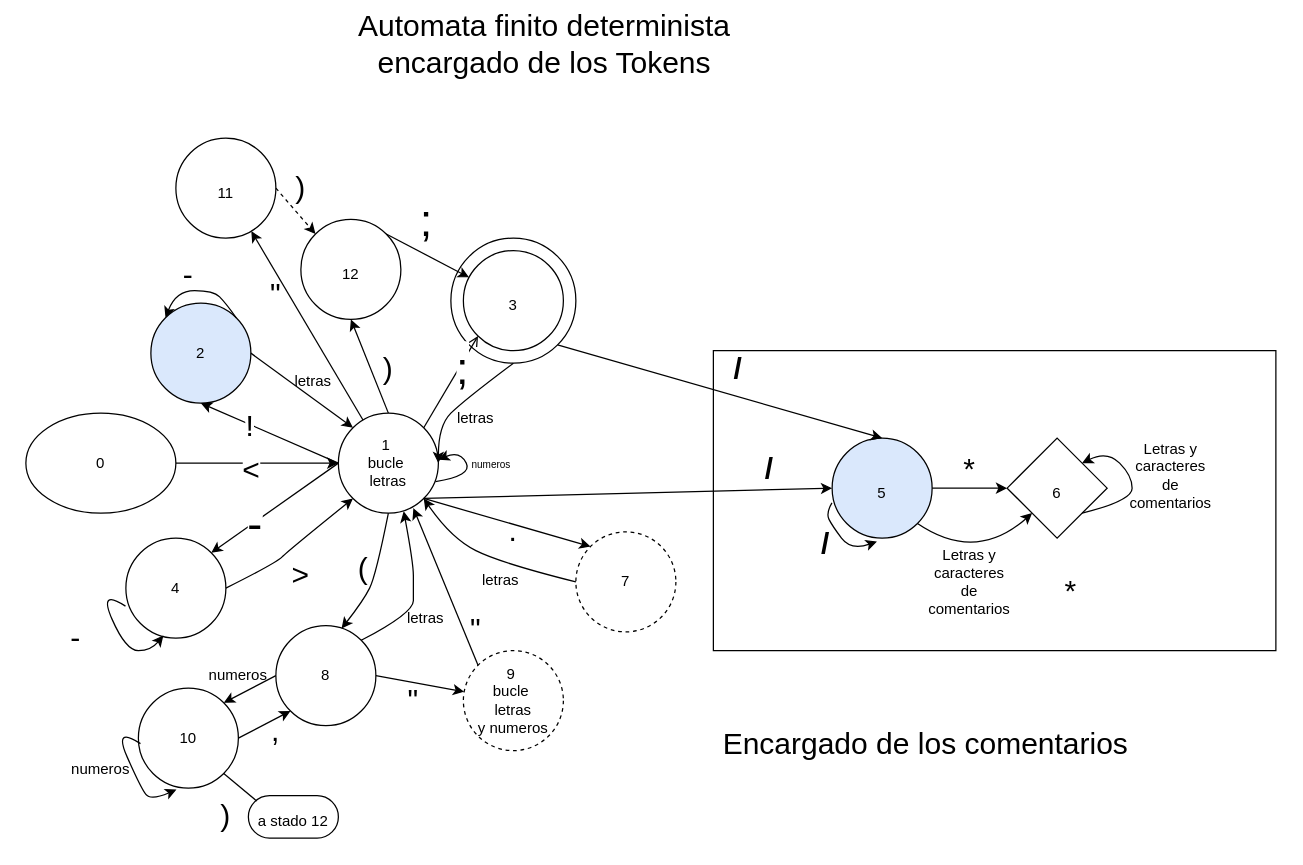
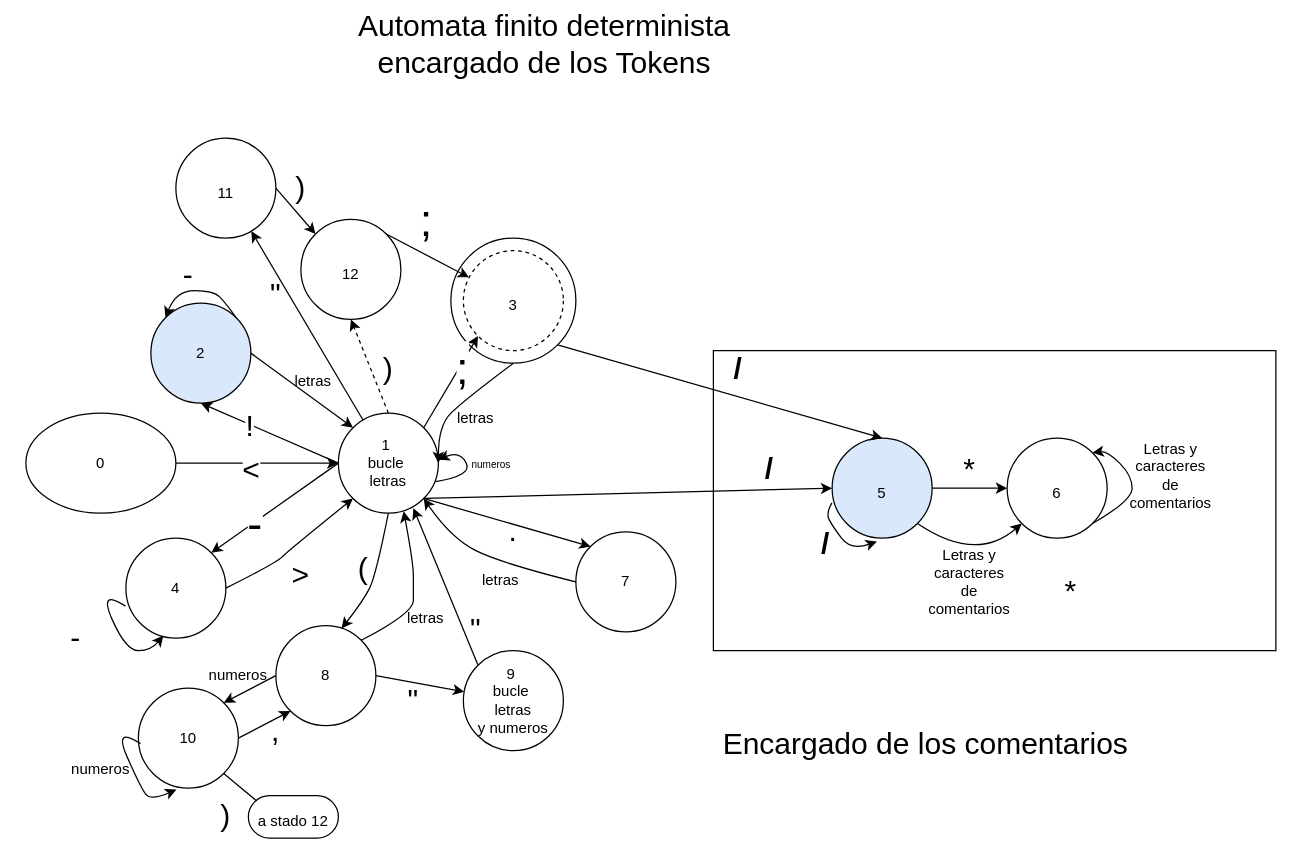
(293, 208) -> (293, 208)
(513, 301) -> (513, 301)
(474, 343) -> (473, 345)
(371, 369) -> (371, 369)
(1057, 488) -> (1057, 488)
(626, 582) -> (626, 582)
(513, 701) -> (513, 701)
